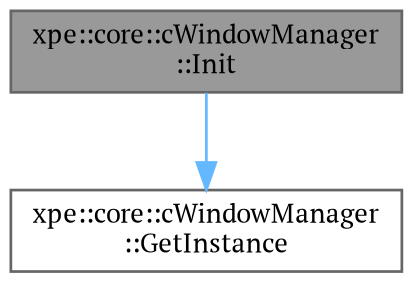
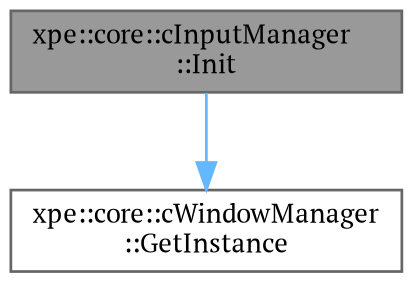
(206, 52) -> (206, 52)
